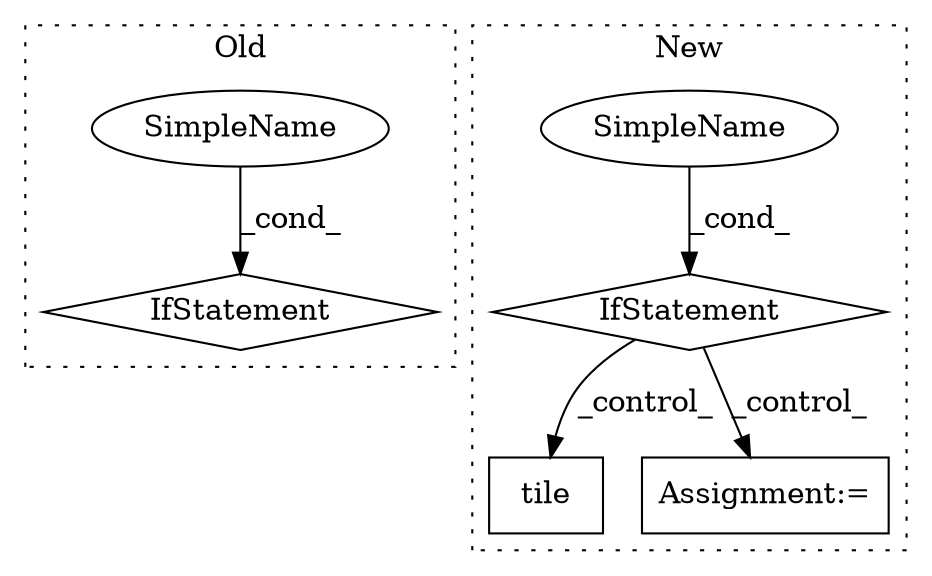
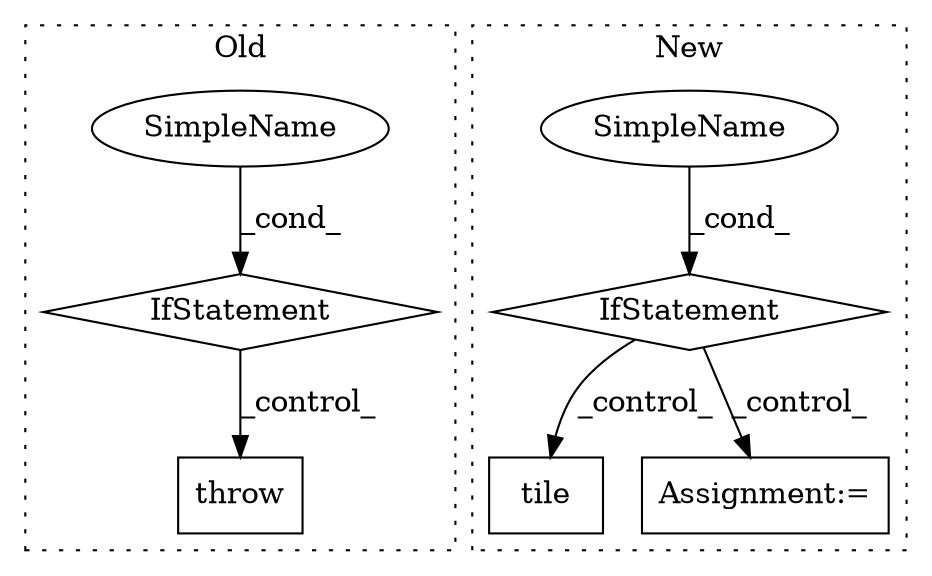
none -> (240, 495)
